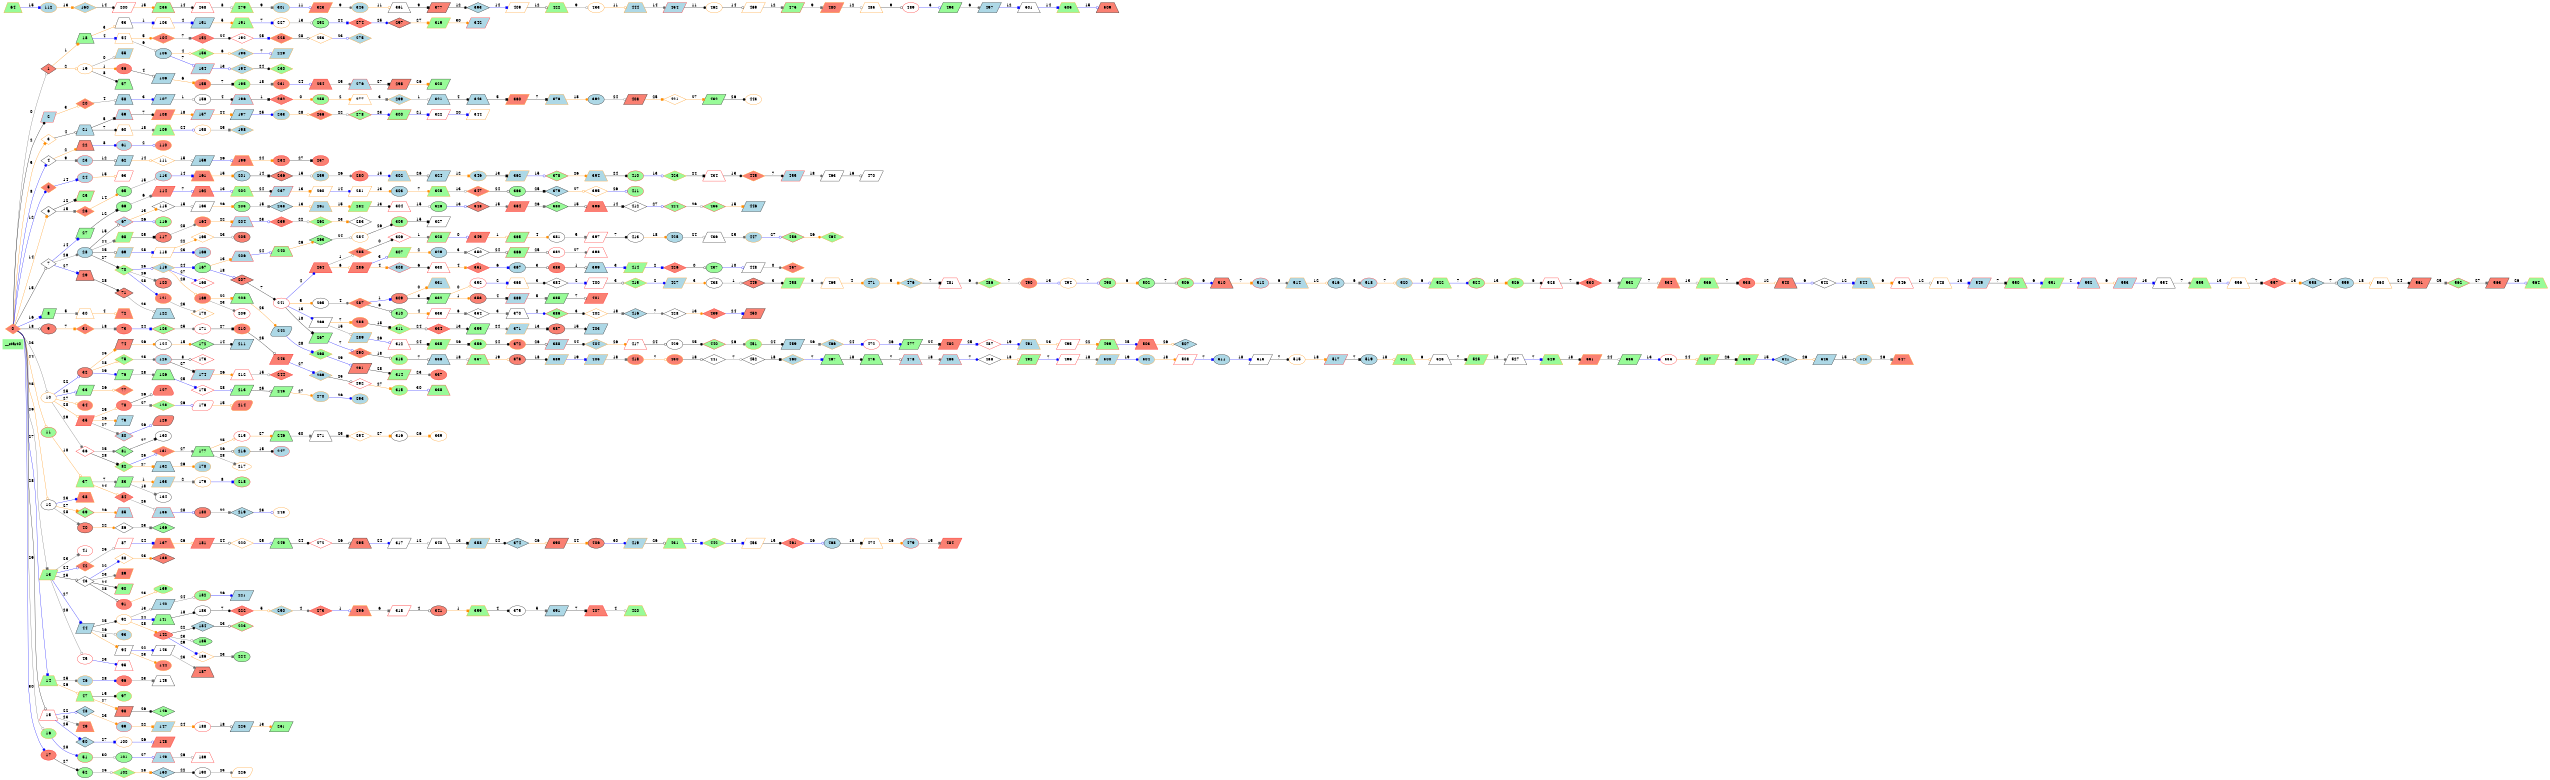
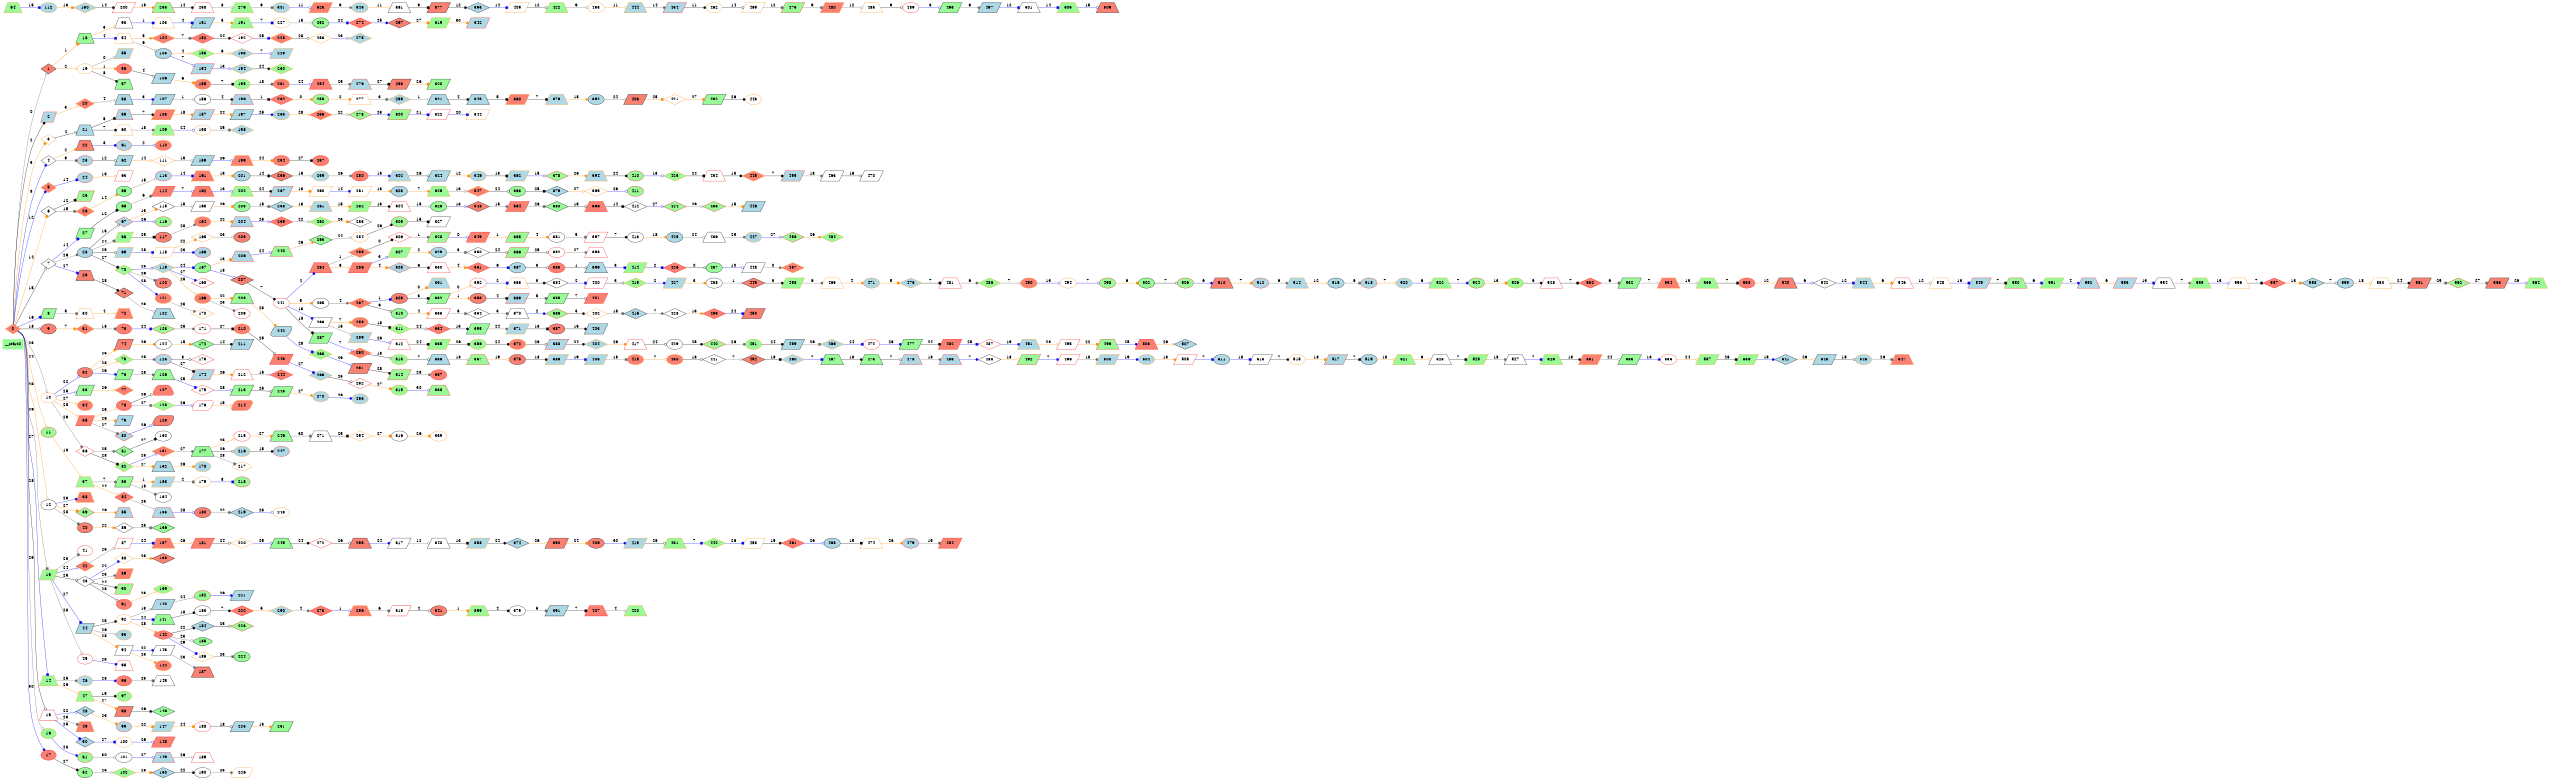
(753, 360) -> (753, 360)
(694, 541) -> (694, 541)
(124, 757) -> (124, 757)
